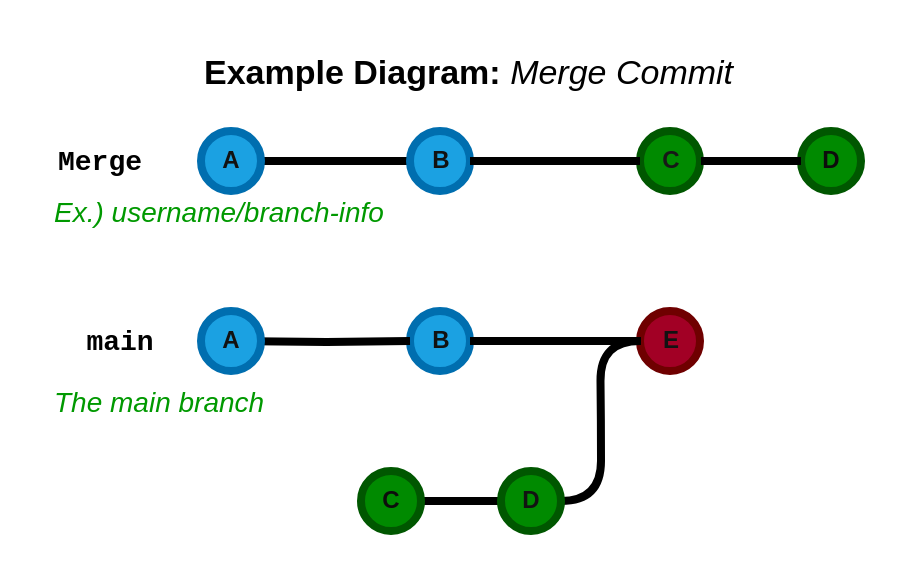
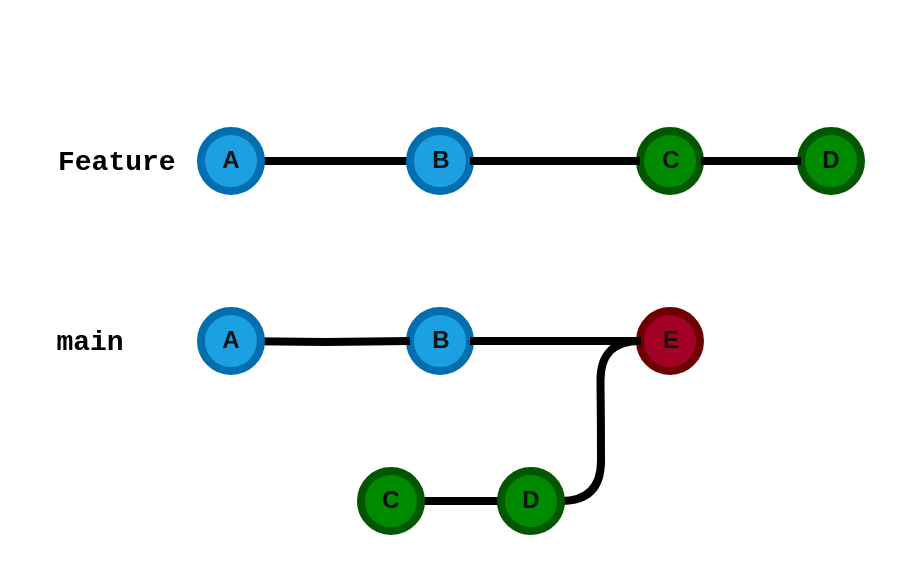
(531, 71) -> none
(98, 161) -> (114, 161)
(254, 211) -> none
(121, 341) -> (91, 341)
(184, 401) -> none
